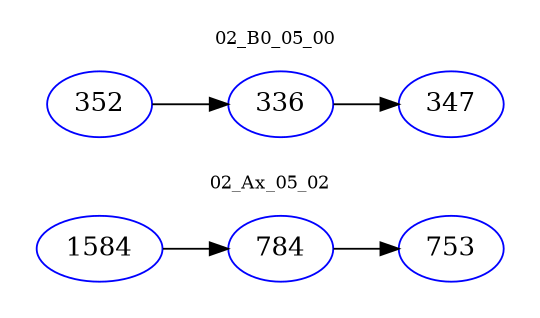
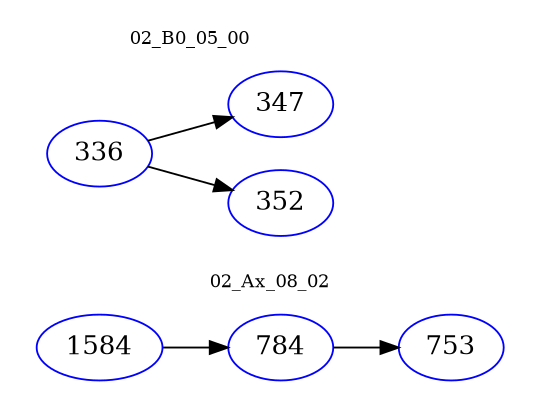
(181, 104) -> (181, 176)
(270, 184) -> (270, 283)
